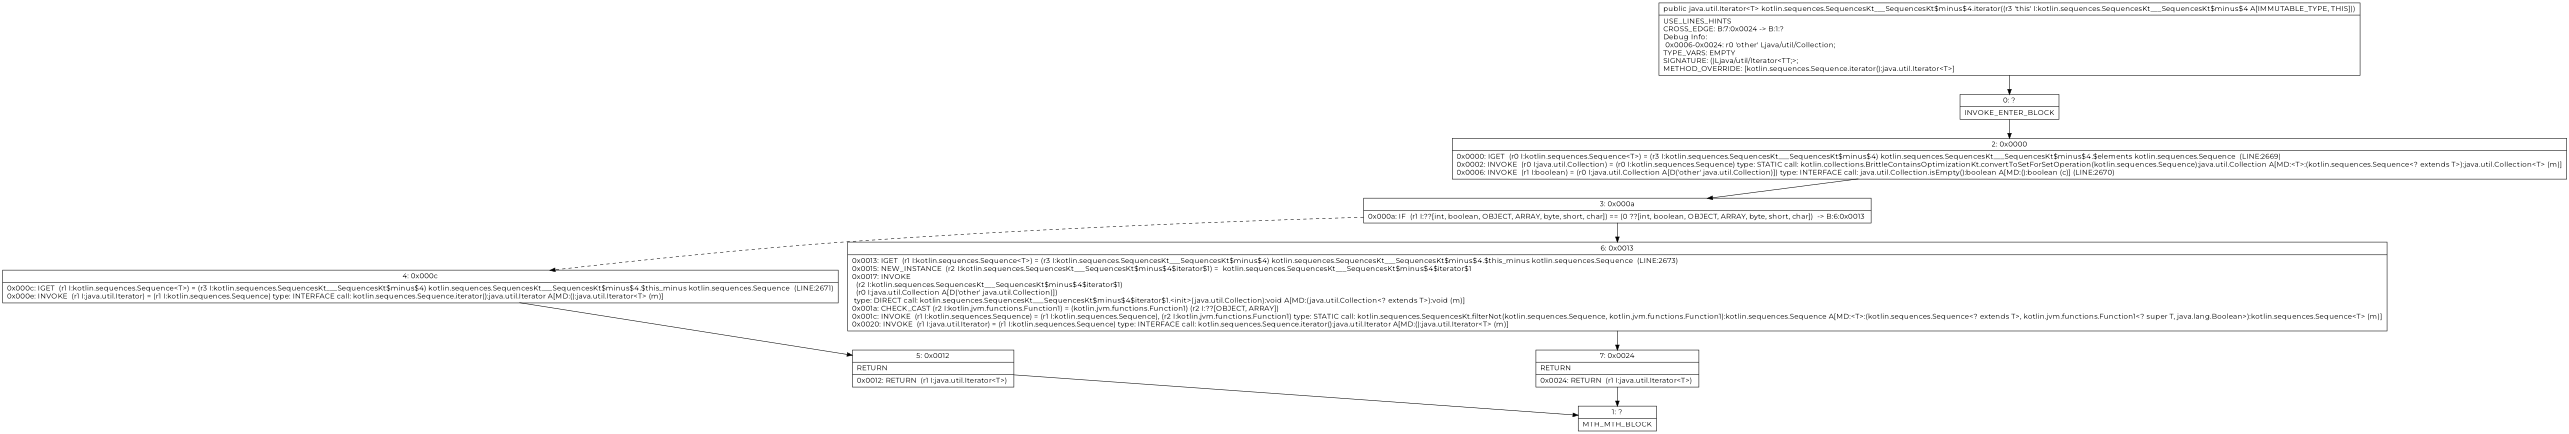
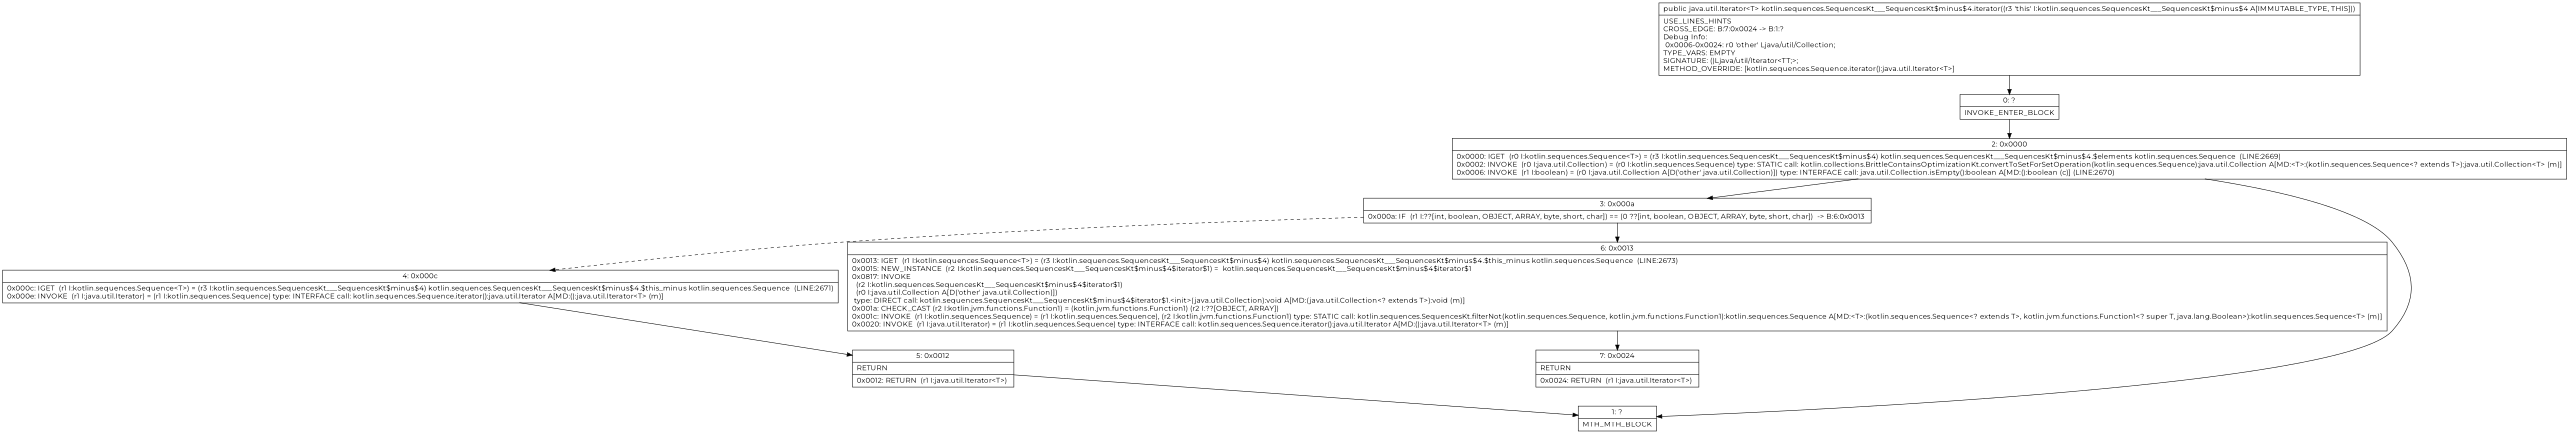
(883, 277) -> (883, 277)
(1617, 394) -> (2180, 381)
